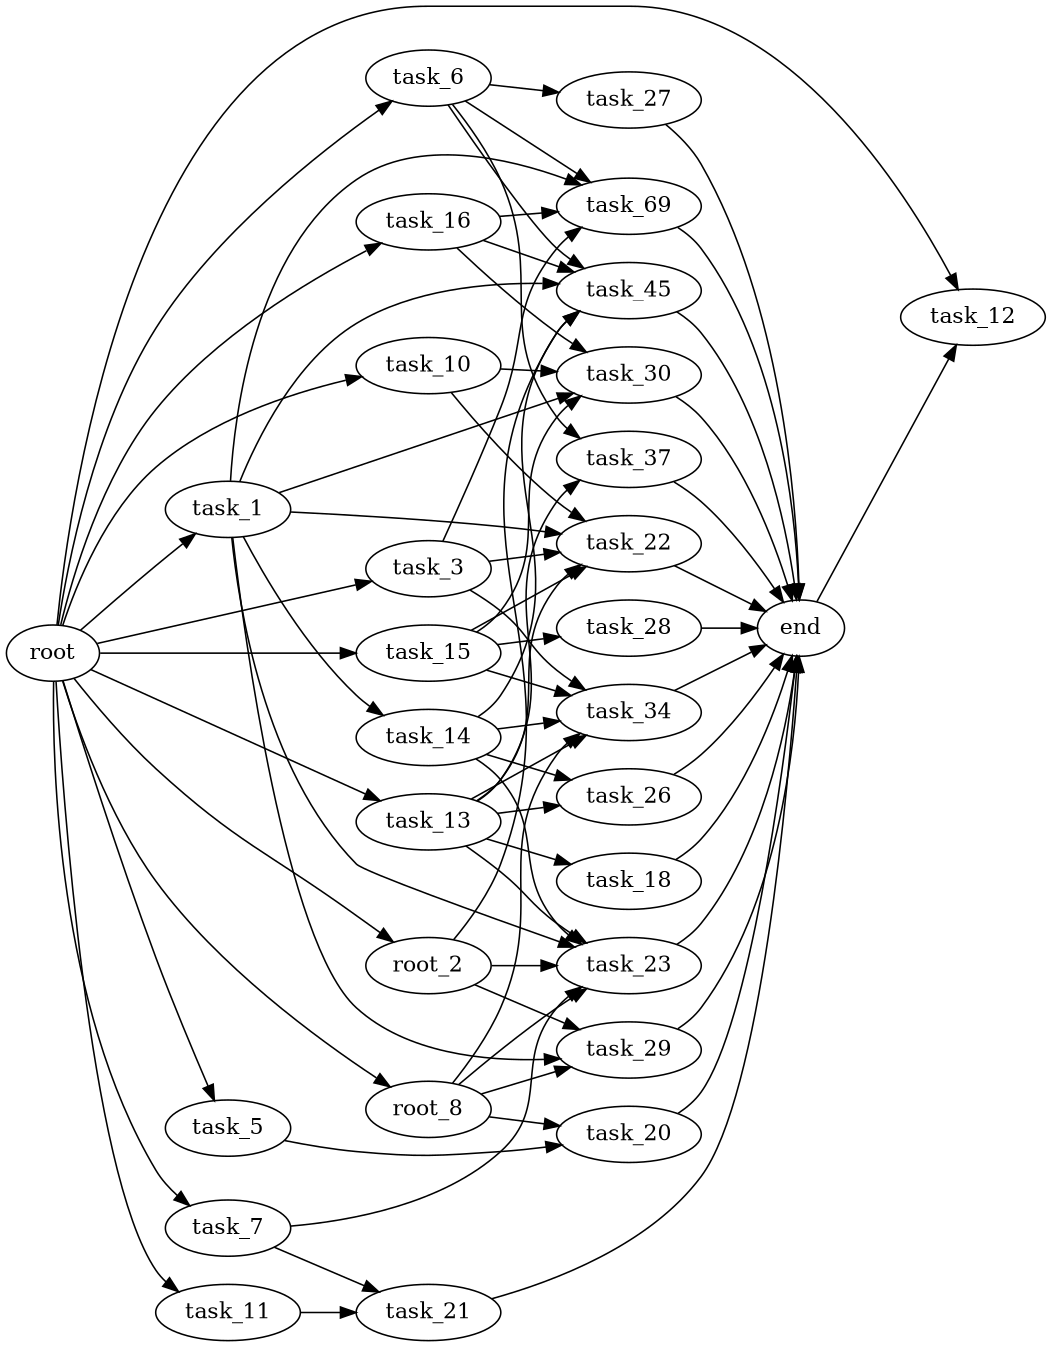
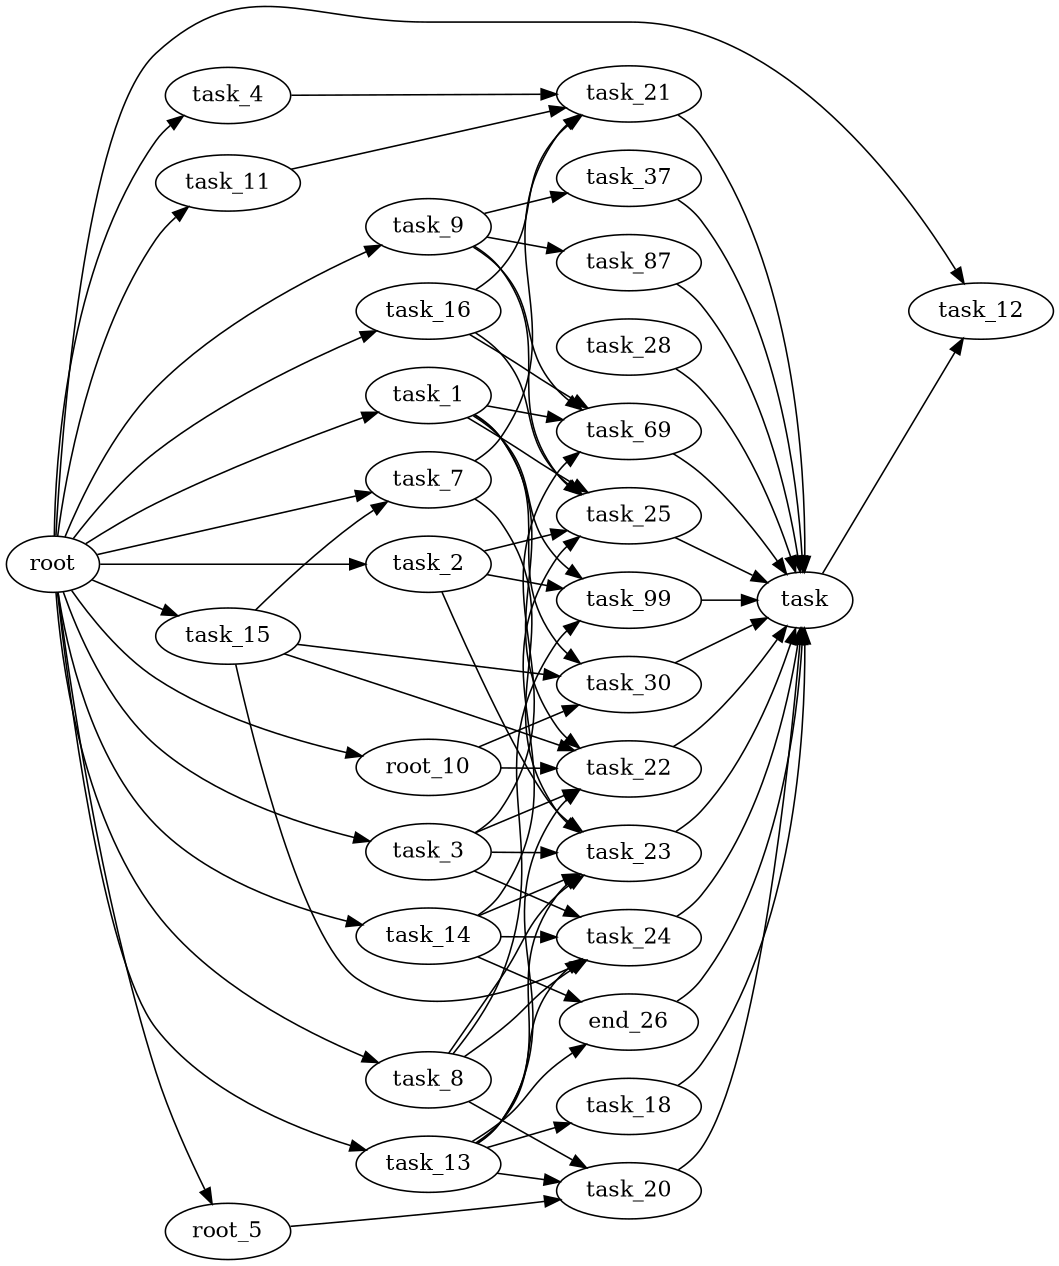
(428, 78) -> (428, 227)
none -> (228, 96)
(629, 100) -> (629, 263)
(629, 291) -> (629, 516)
(510, 296) -> (513, 252)
(428, 366) -> (428, 767)
(299, 628) -> (143, 810)
(801, 628) -> (805, 600)
(510, 643) -> (318, 553)
(529, 648) -> (521, 1176)
(629, 712) -> (629, 938)
(629, 797) -> (629, 1022)
(315, 809) -> (510, 852)
(428, 966) -> (428, 564)
(629, 1050) -> (629, 600)
(428, 1109) -> (428, 1080)
(228, 1128) -> (228, 1231)
